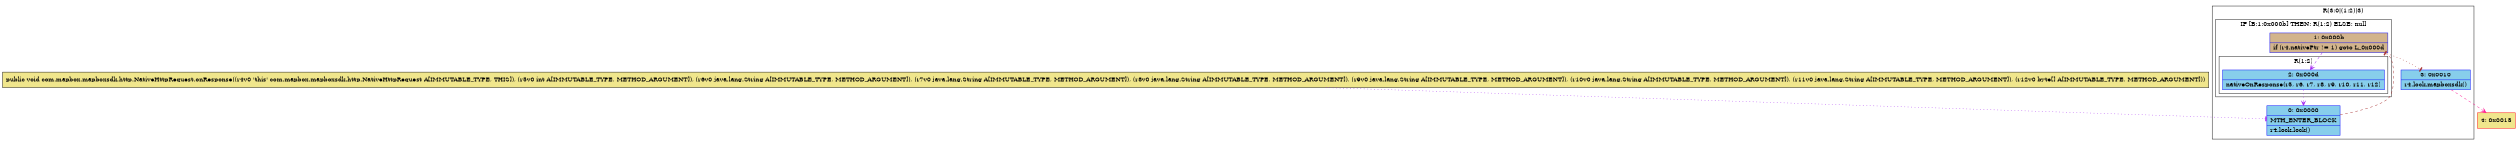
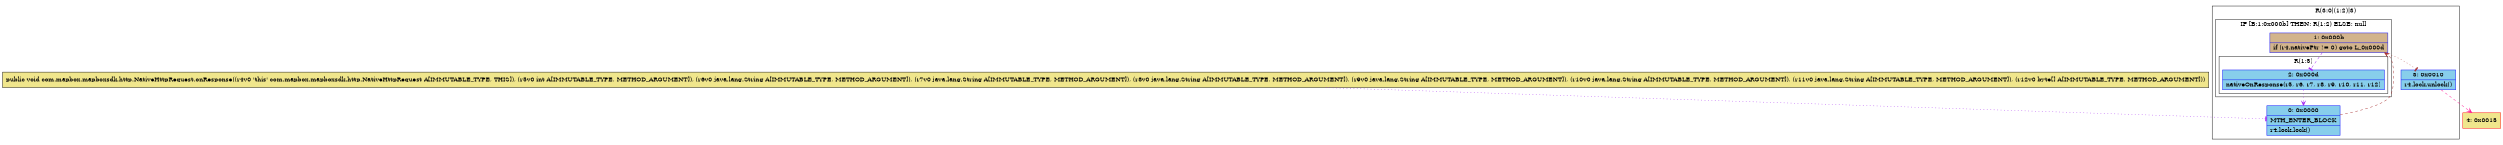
(2329, 48) -> (2329, 48)
(2317, 60) -> (2317, 60)
(2303, 61) -> (2303, 61)
(2436, 85) -> (2428, 85)
(2385, 101) -> (2386, 100)
